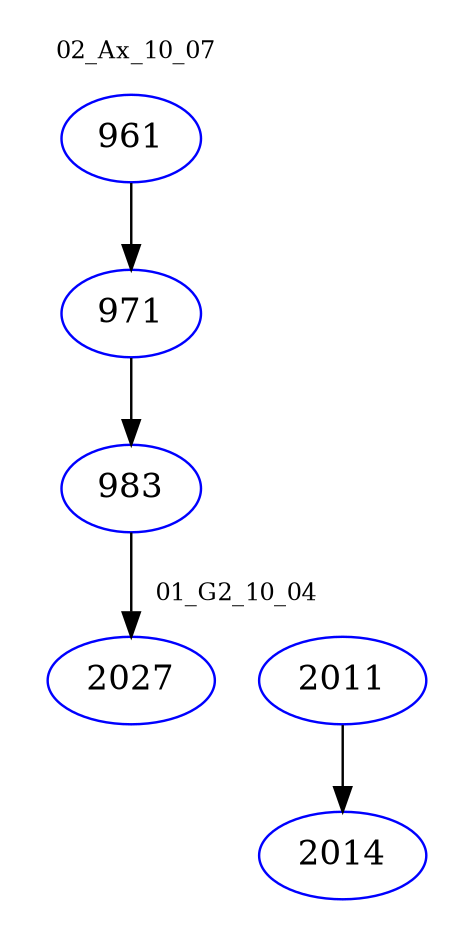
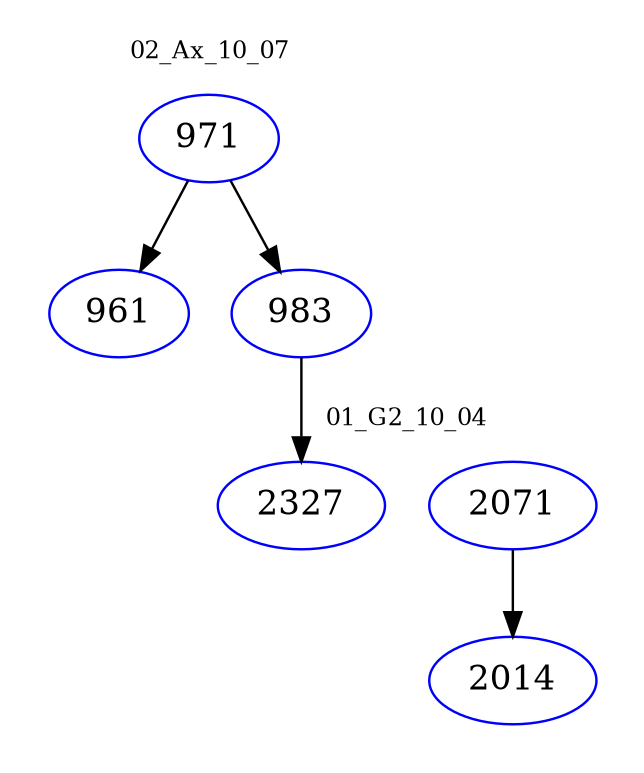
(131, 214) -> (170, 215)
(131, 681) -> (301, 506)
(343, 681) -> (513, 506)
